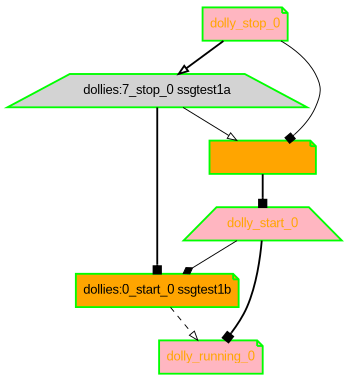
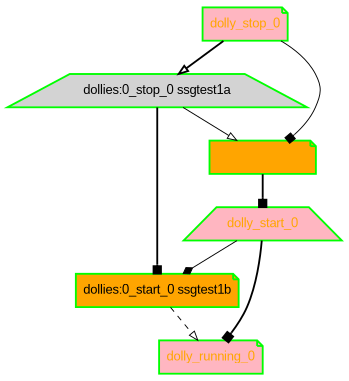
(157, 91) -> (157, 91)
